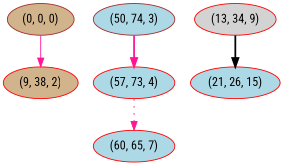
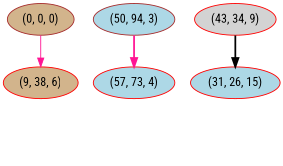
(134, 19) -> (134, 19)
(235, 19) -> (235, 19)
(41, 83) -> (41, 83)
(235, 83) -> (235, 83)
(134, 146) -> none
